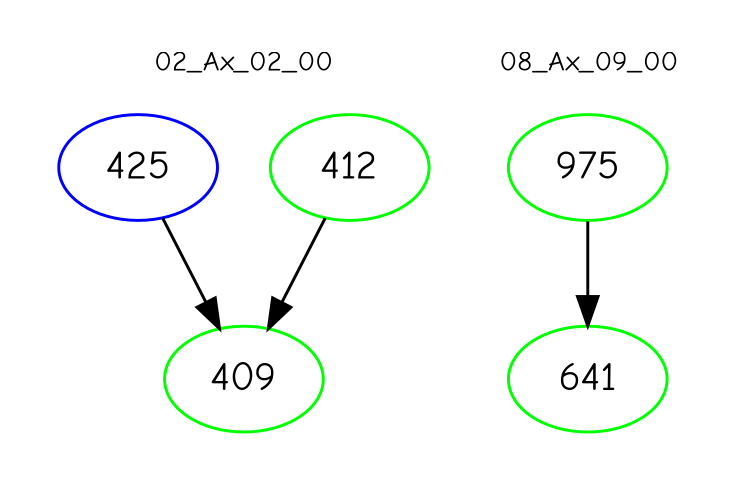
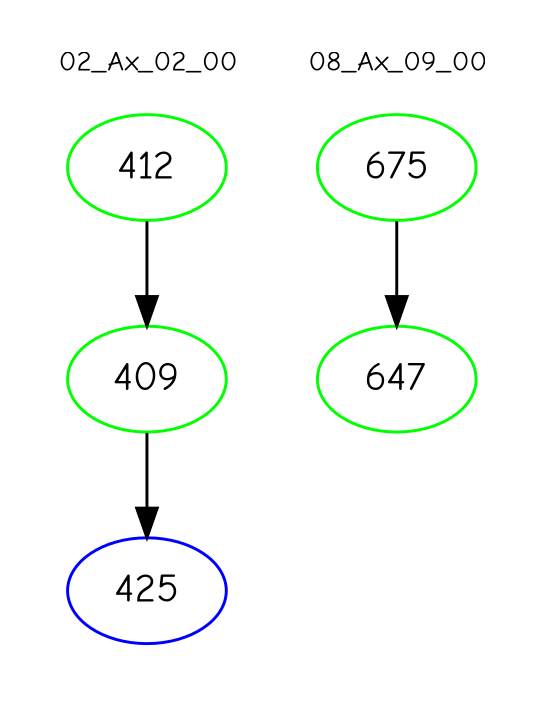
(588, 168) -> (397, 168)
(184, 260) -> (147, 471)
(588, 379) -> (397, 379)
